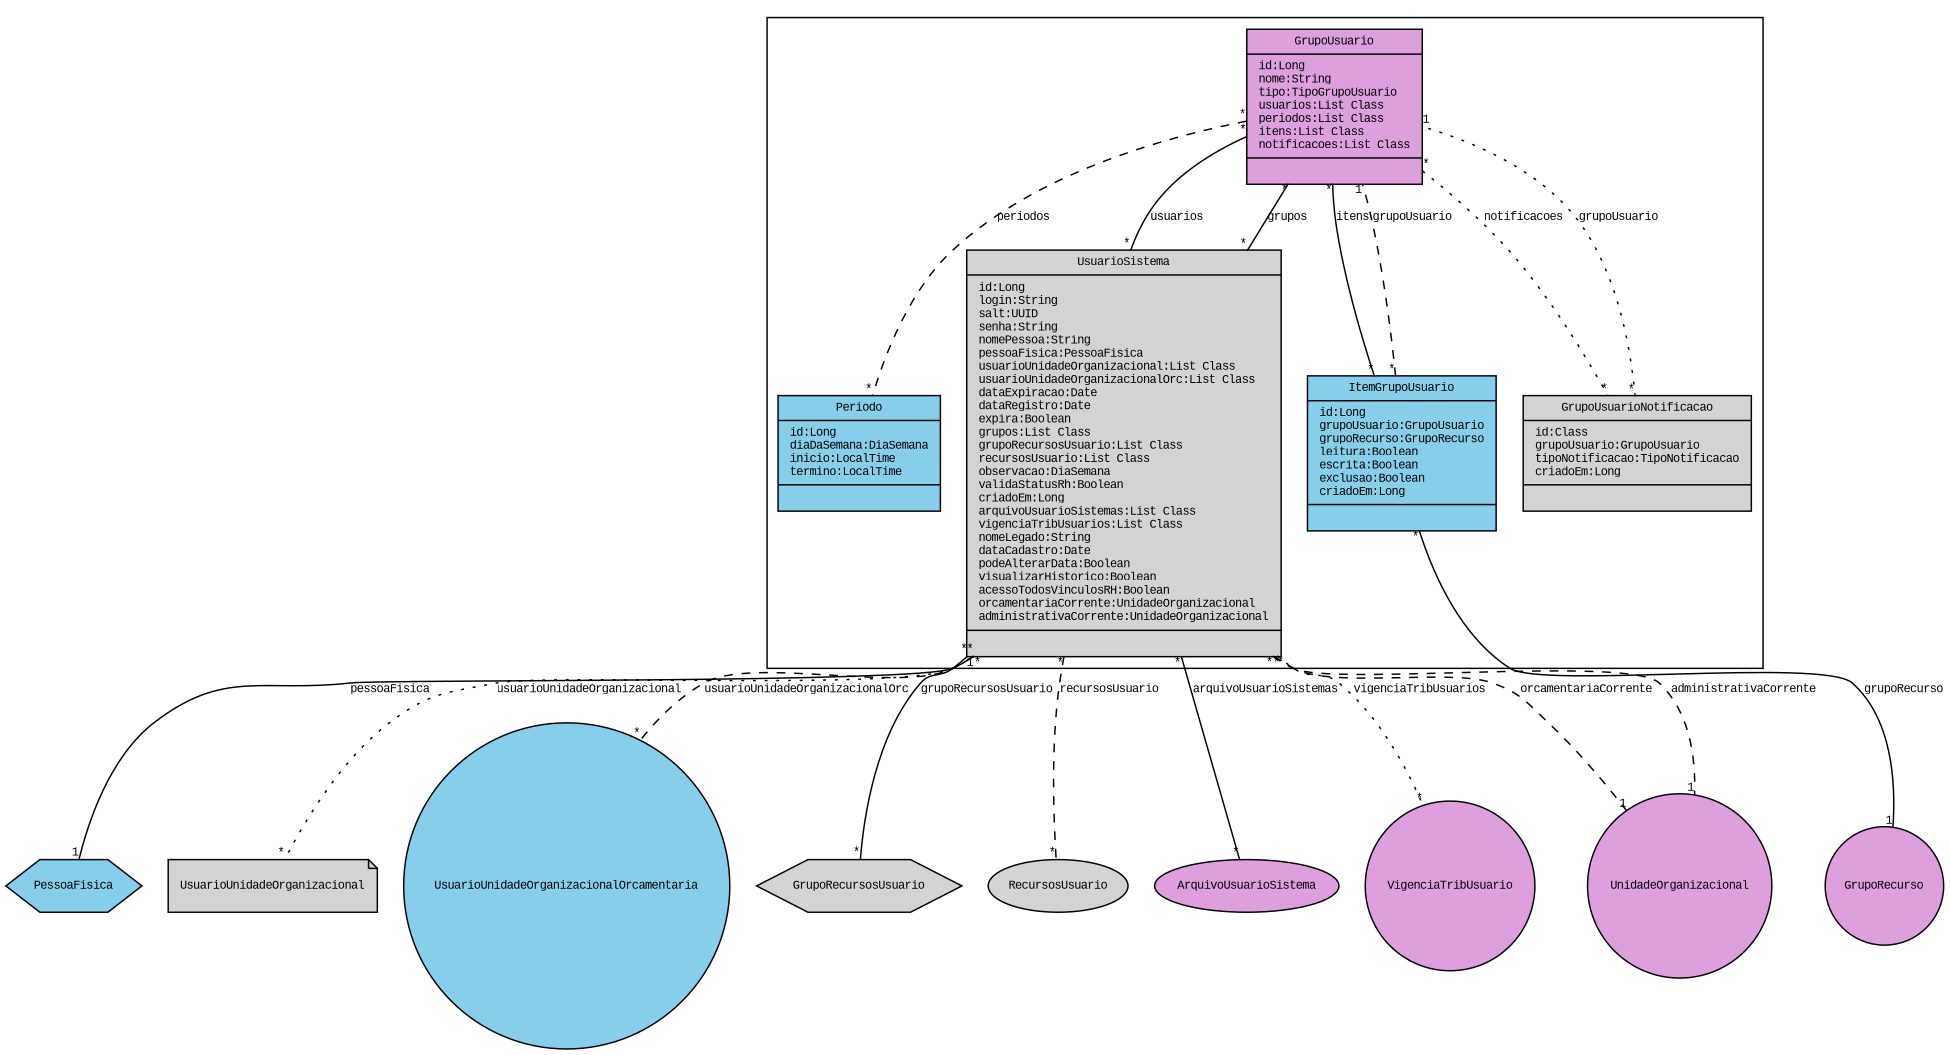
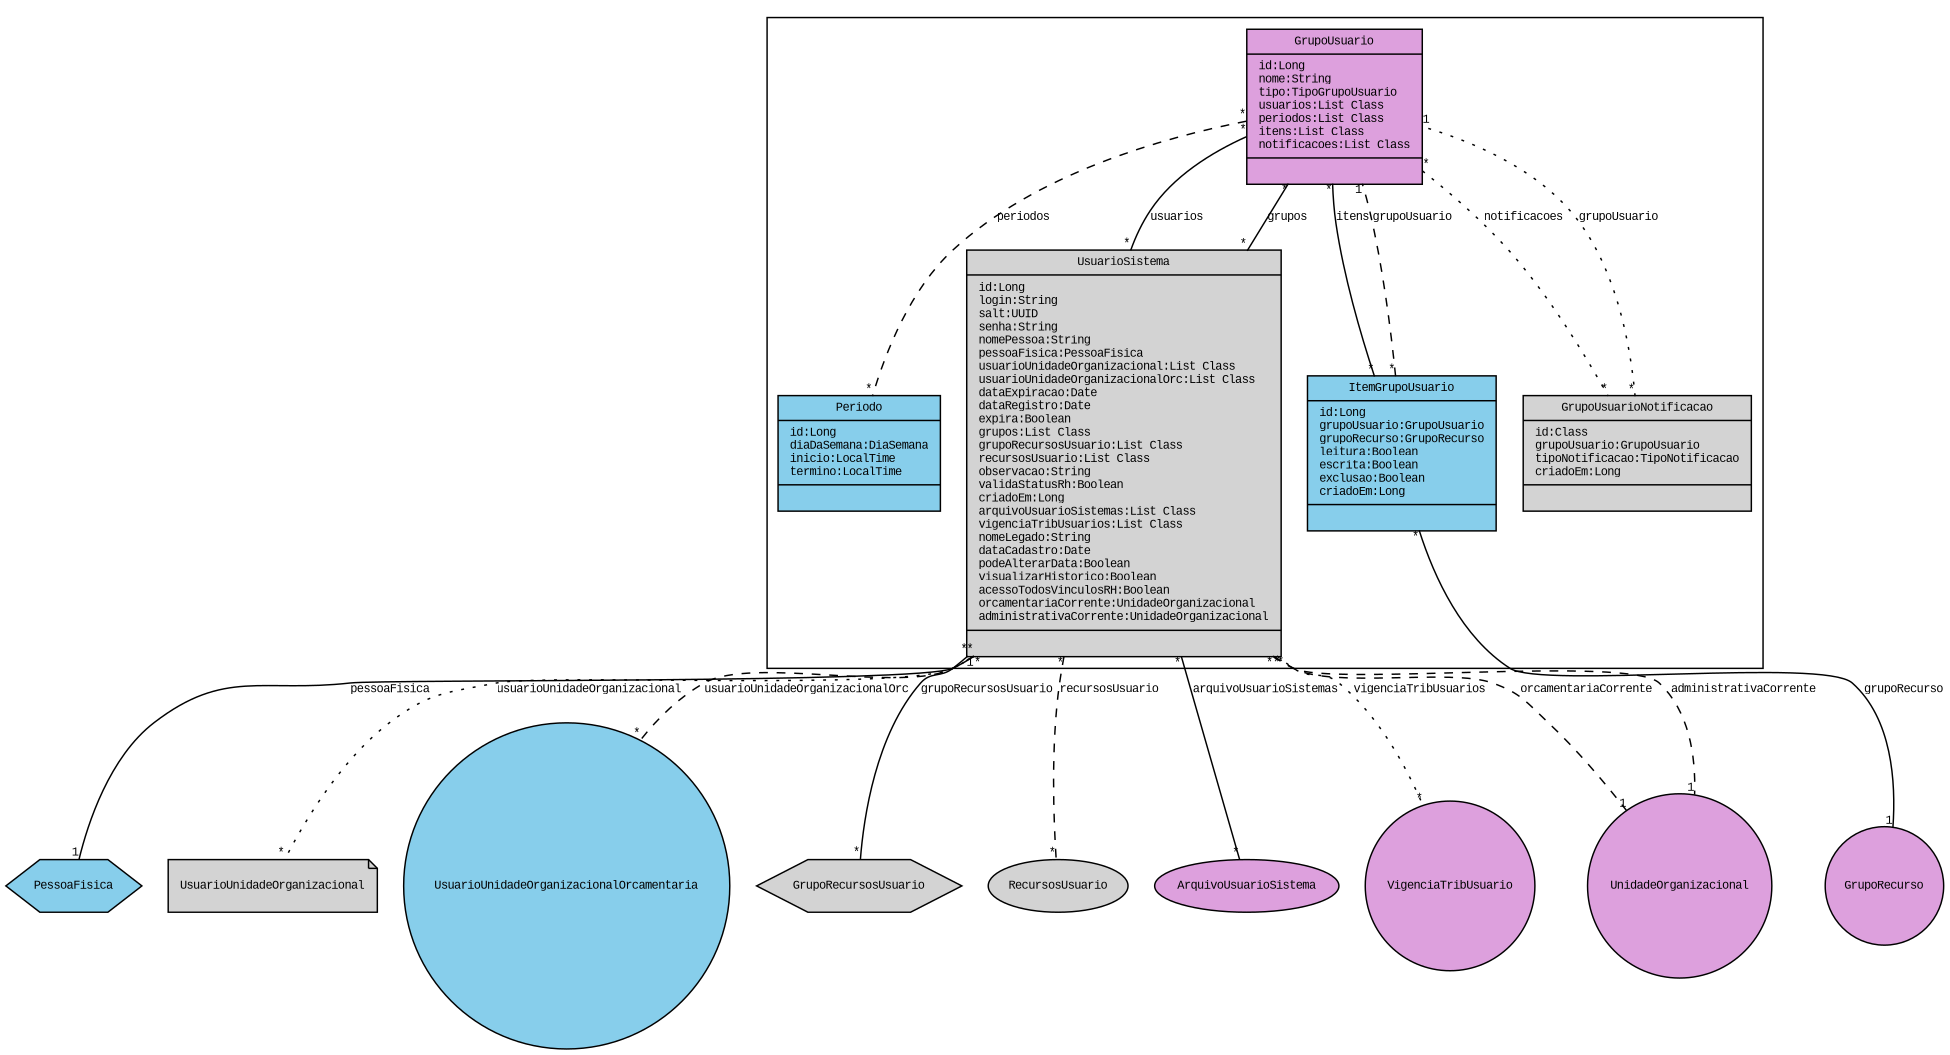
(1045, 472) -> (1035, 472)
